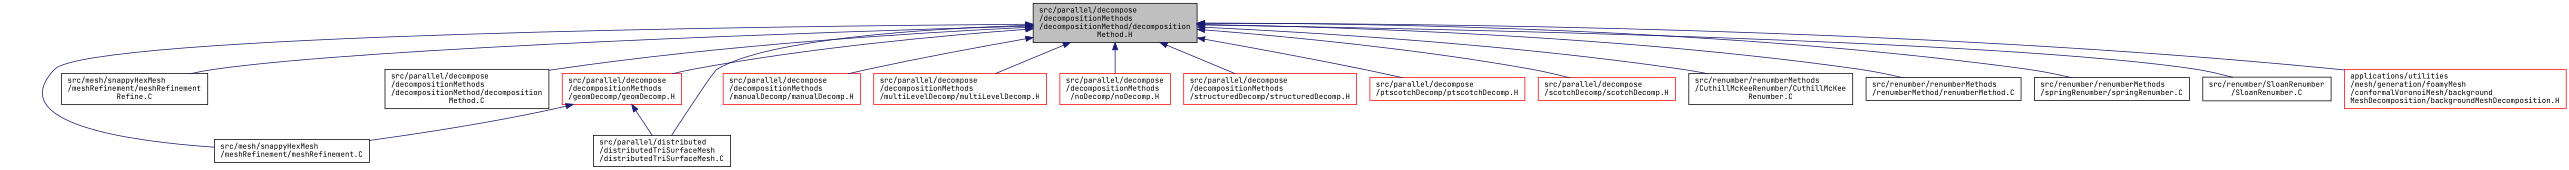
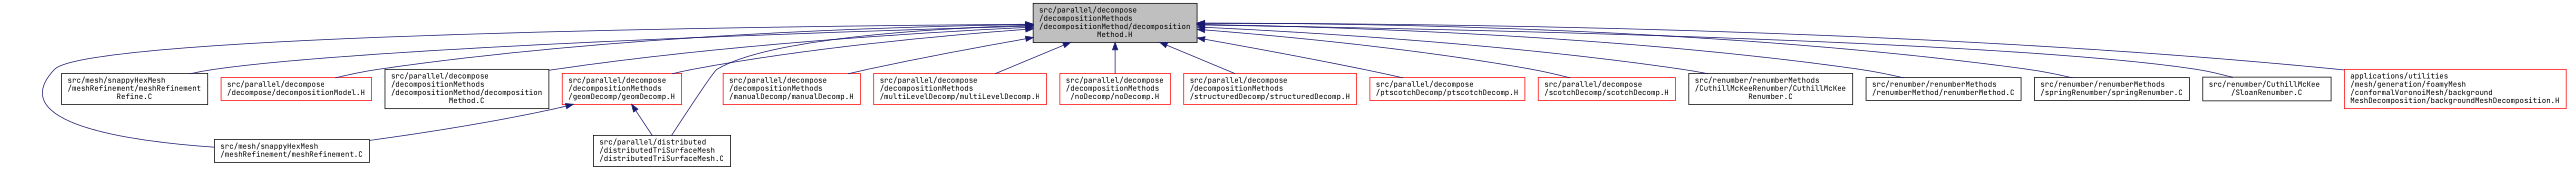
none -> (296, 89)
(2267, 89) -> (2267, 89)
